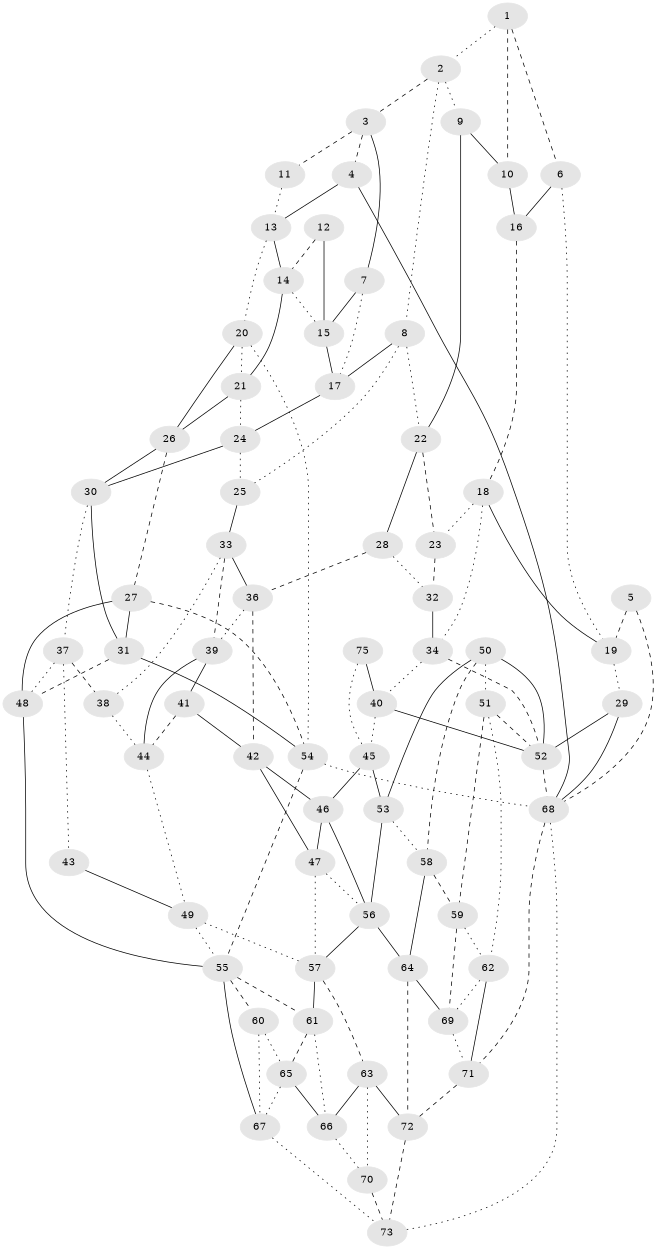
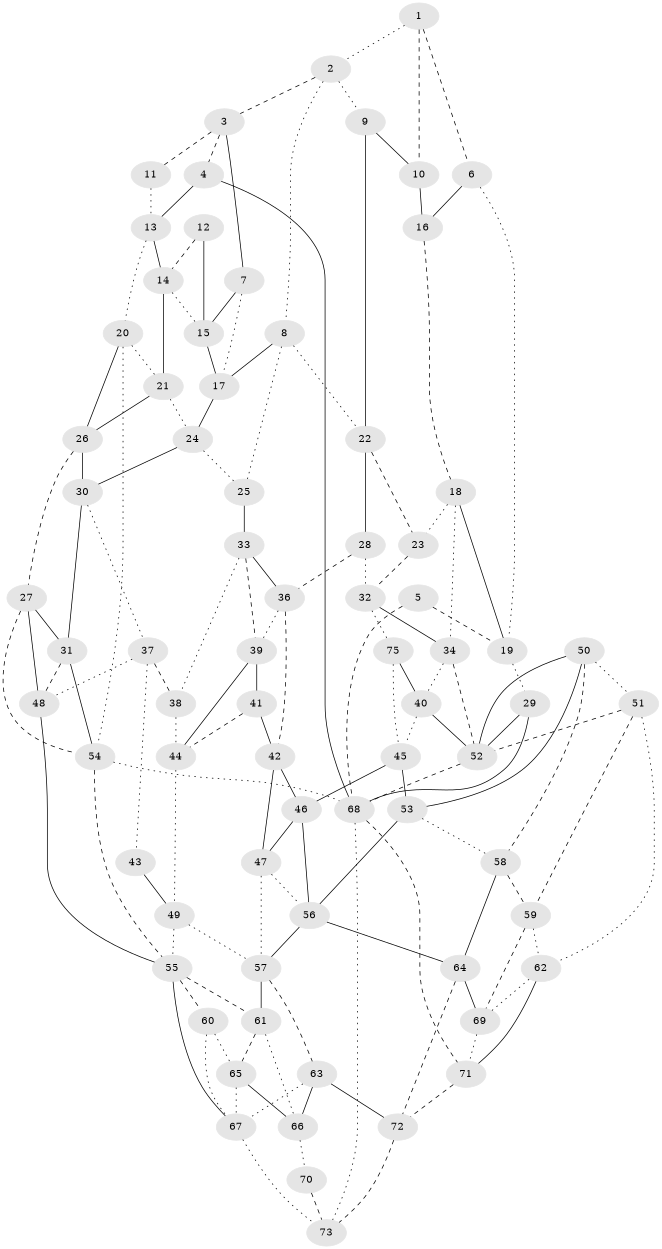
none -> (381, 627)
(367, 1127) -> (277, 1101)
